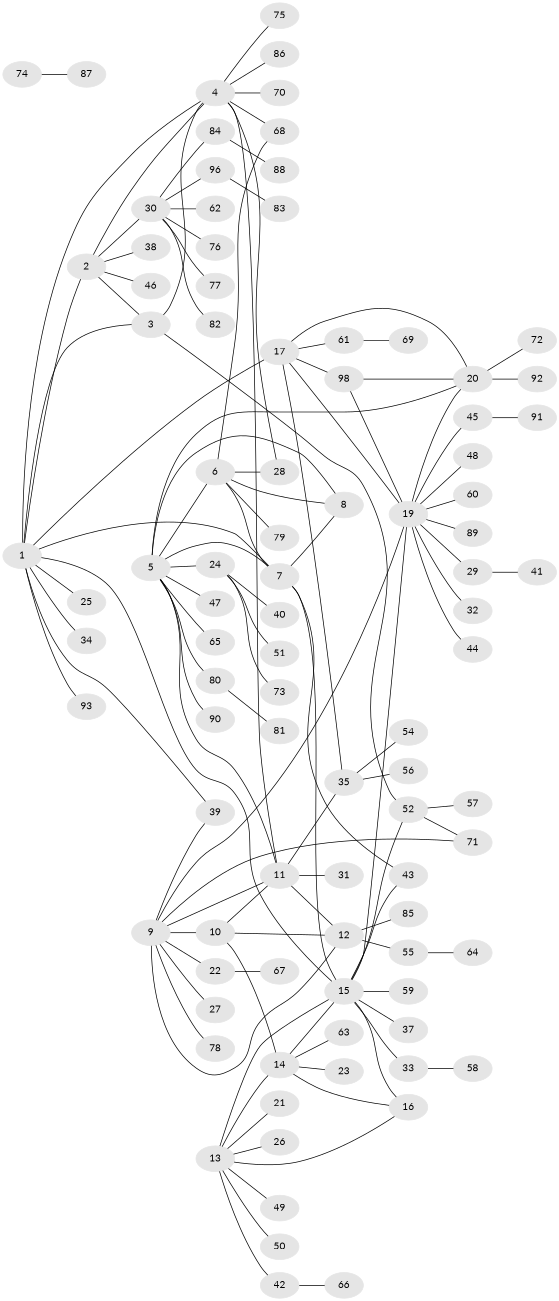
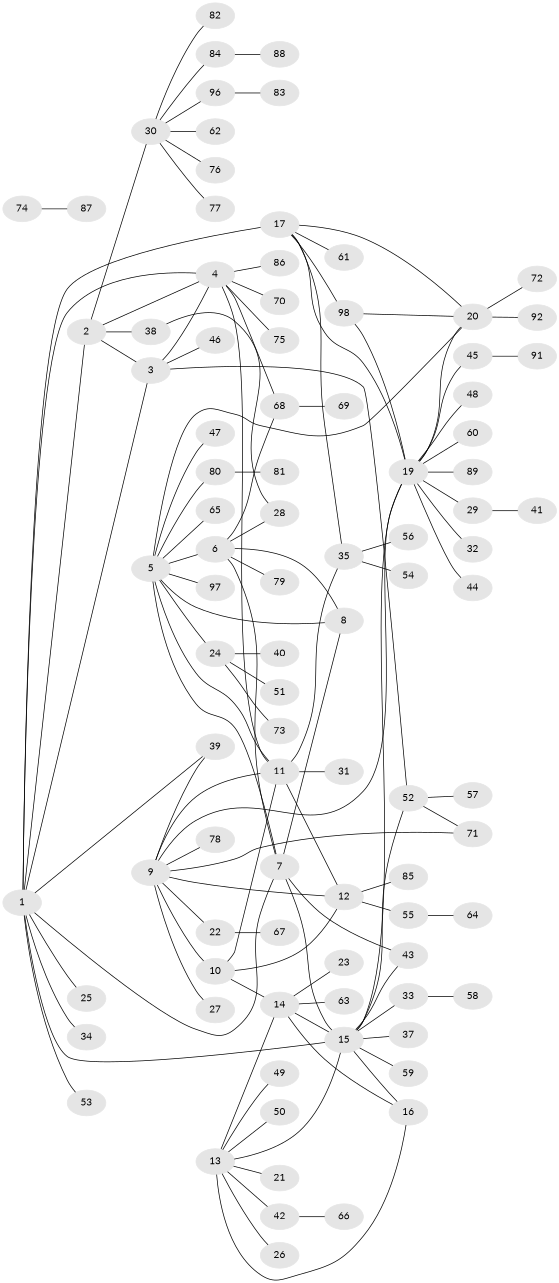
(119, 276) -> (183, 356)
(257, 279) -> (260, 374)
(376, 340) -> (312, 406)
(87, 707) -> (87, 1103)
(215, 720) -> (215, 588)
